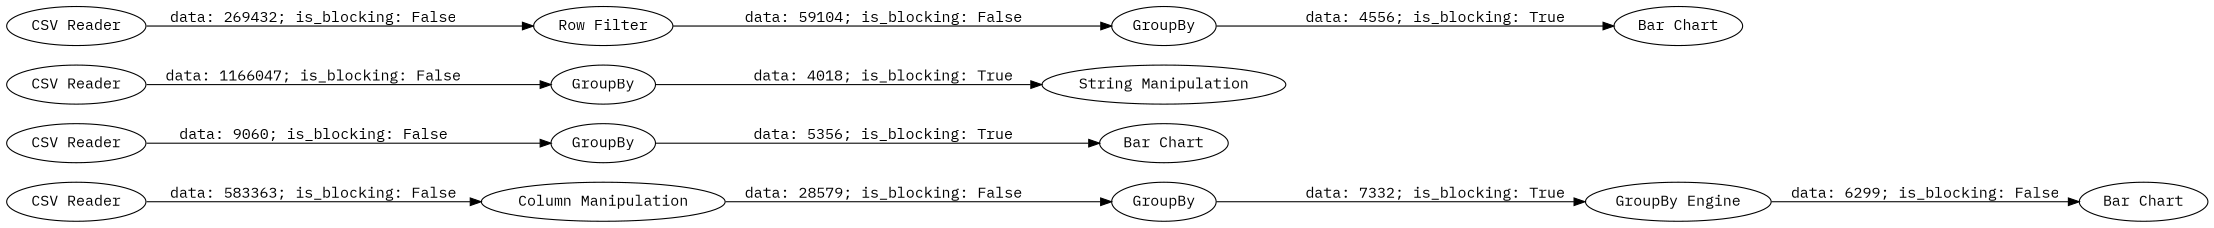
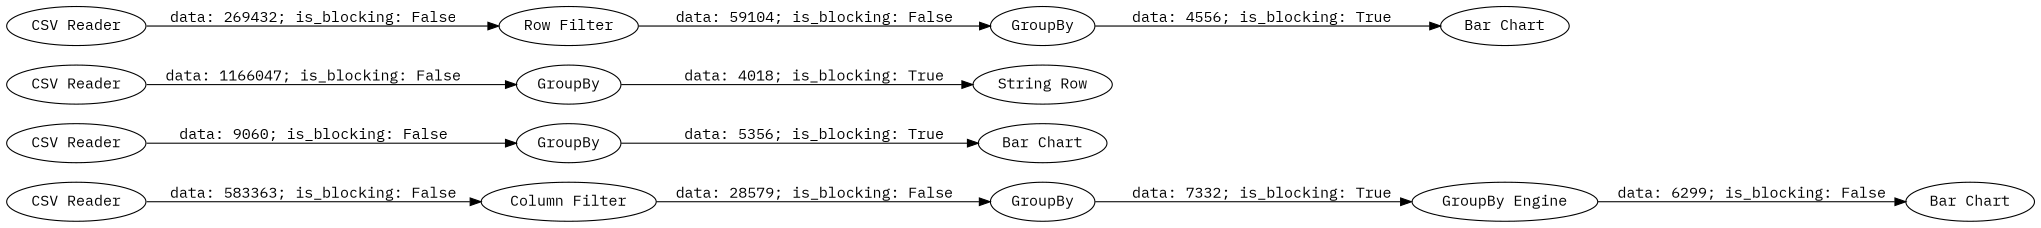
(1164, 85) -> (1043, 85)
(603, 202) -> (569, 202)
